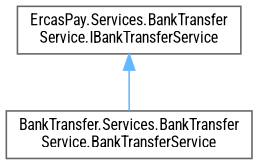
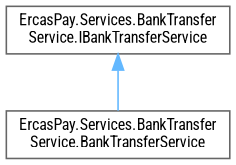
(129, 135) -> (118, 135)
